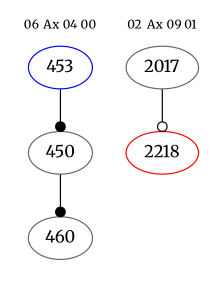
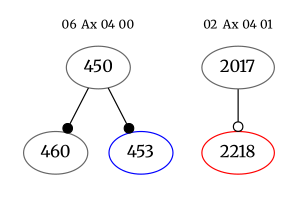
(162, 25) -> (238, 25)
(60, 106) -> (117, 106)
